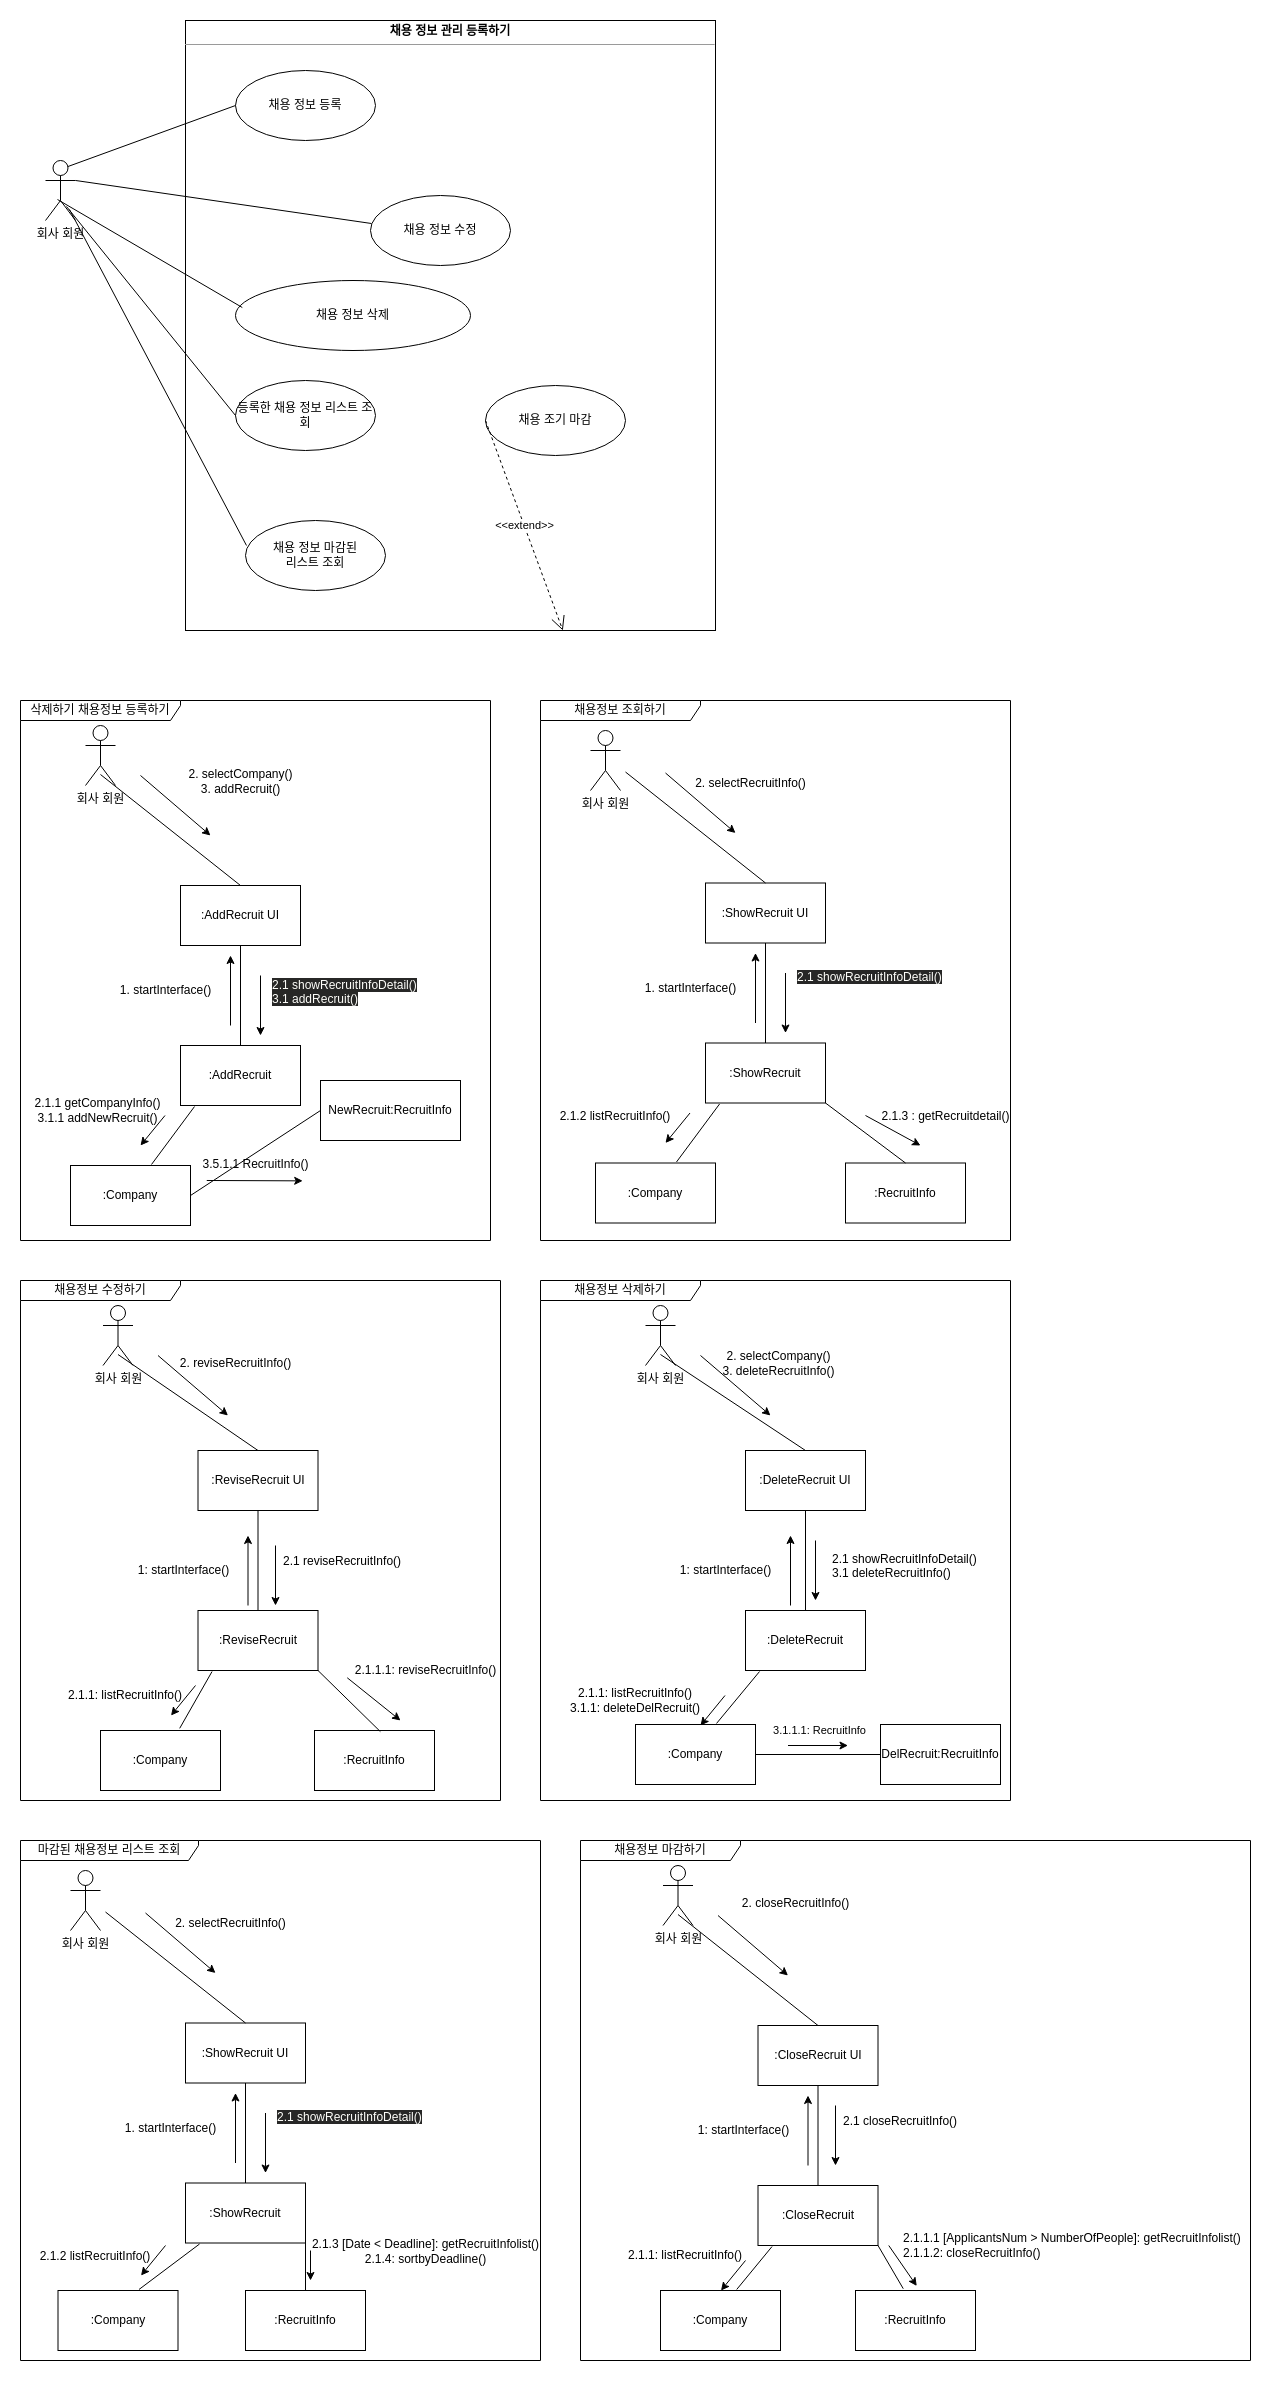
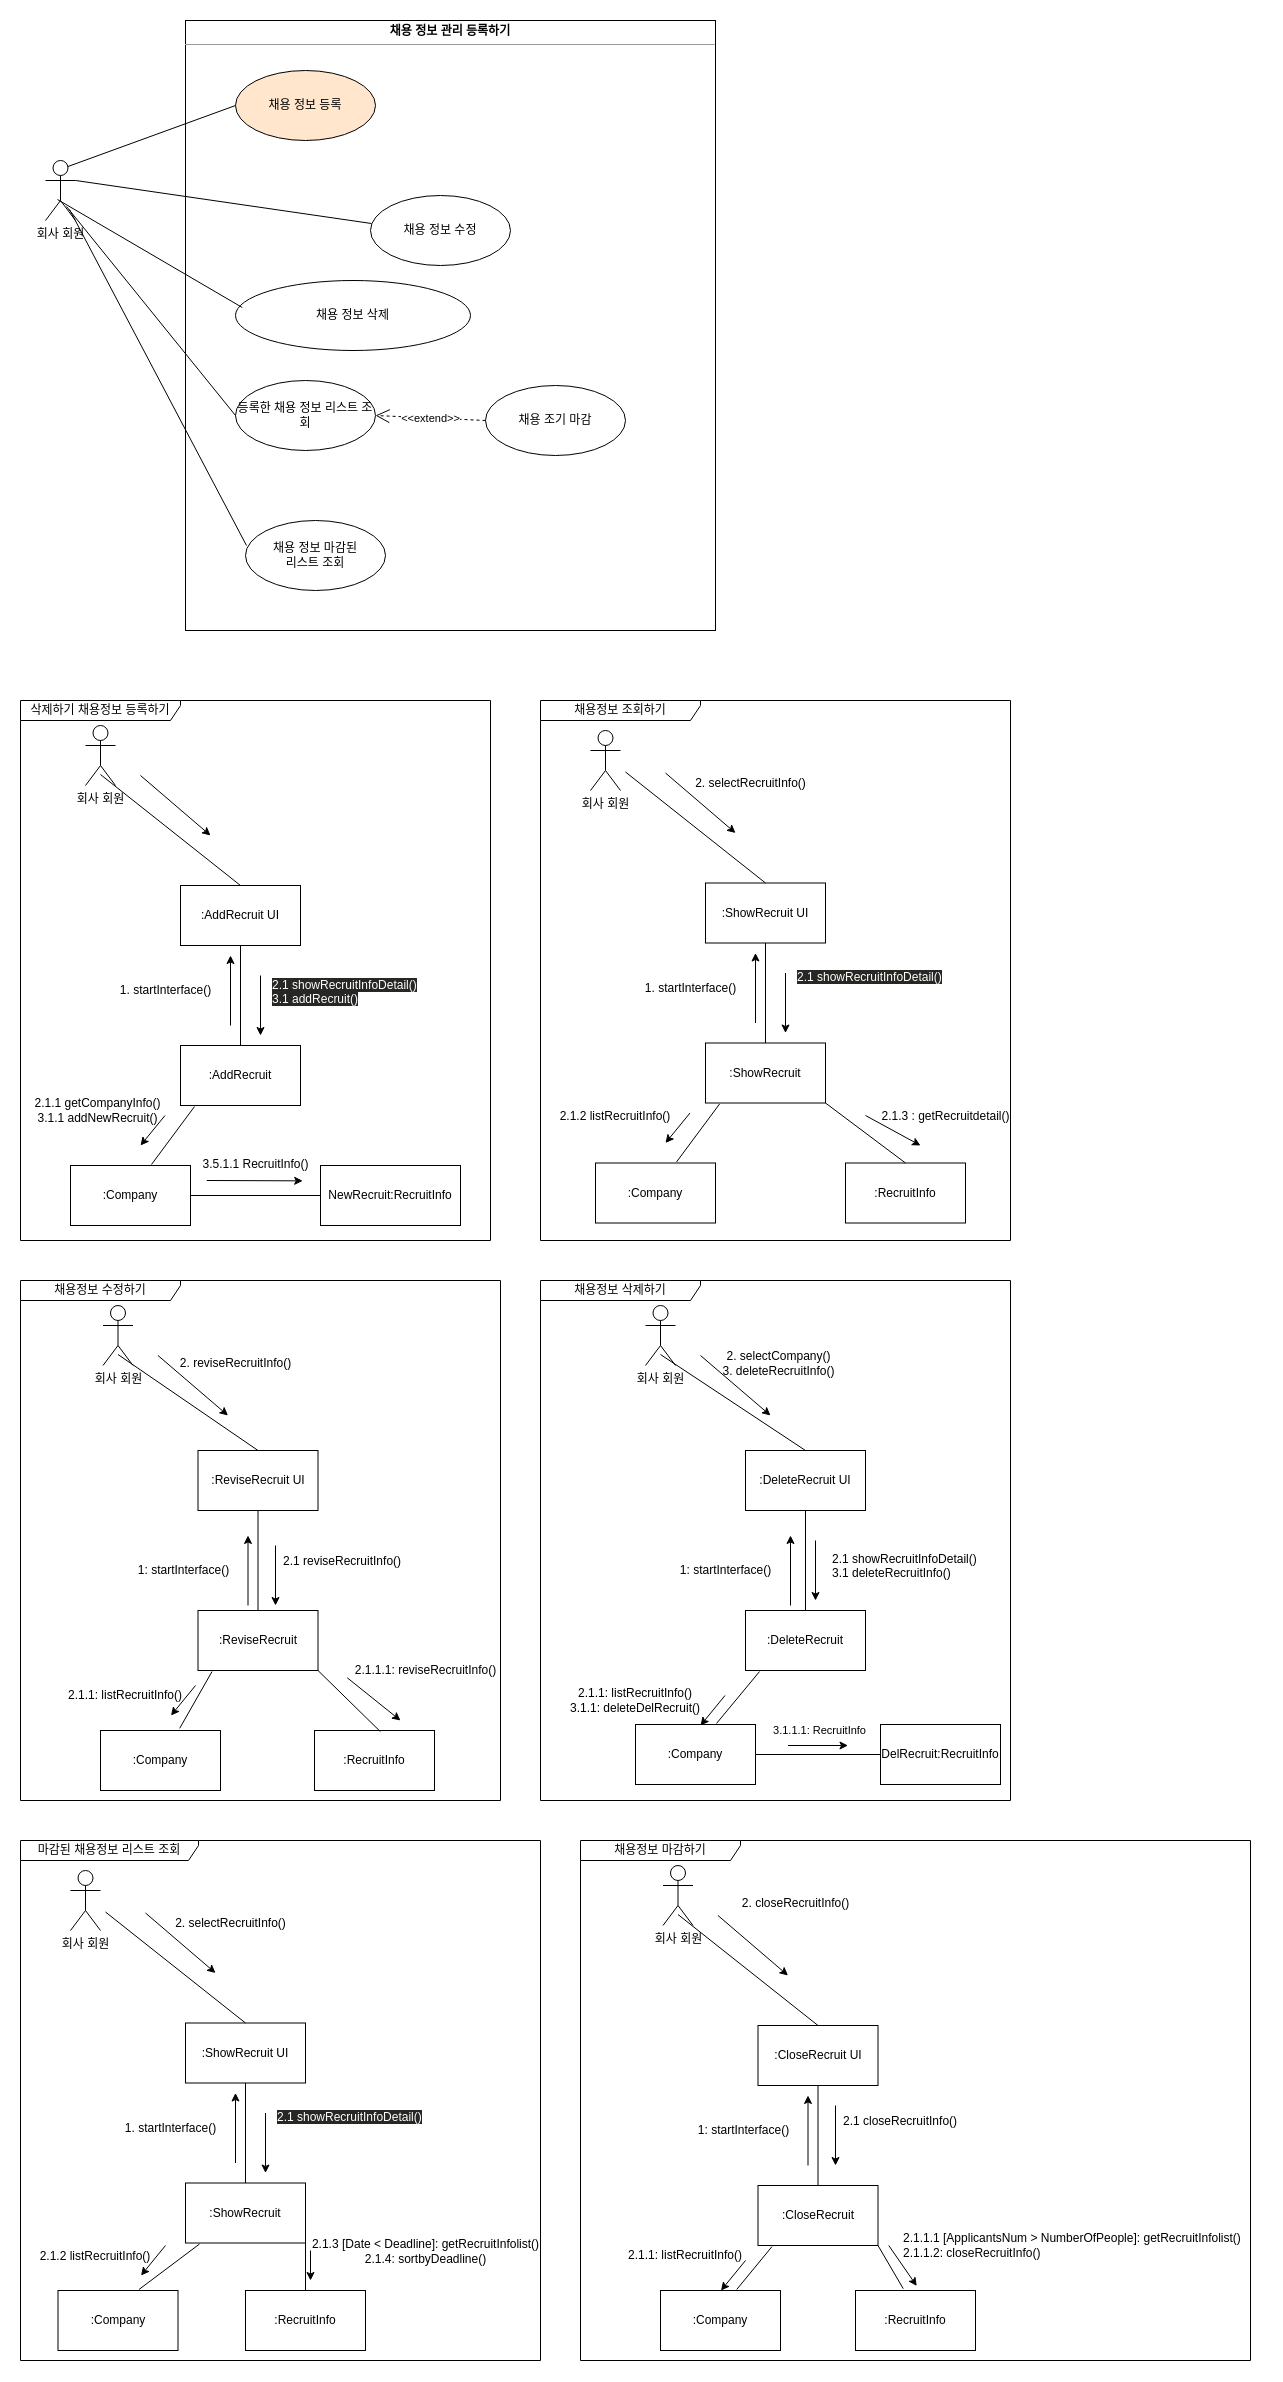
(306, 106) -> (306, 106)
(524, 524) -> (432, 418)
(241, 782) -> none
(391, 1111) -> (391, 1196)
